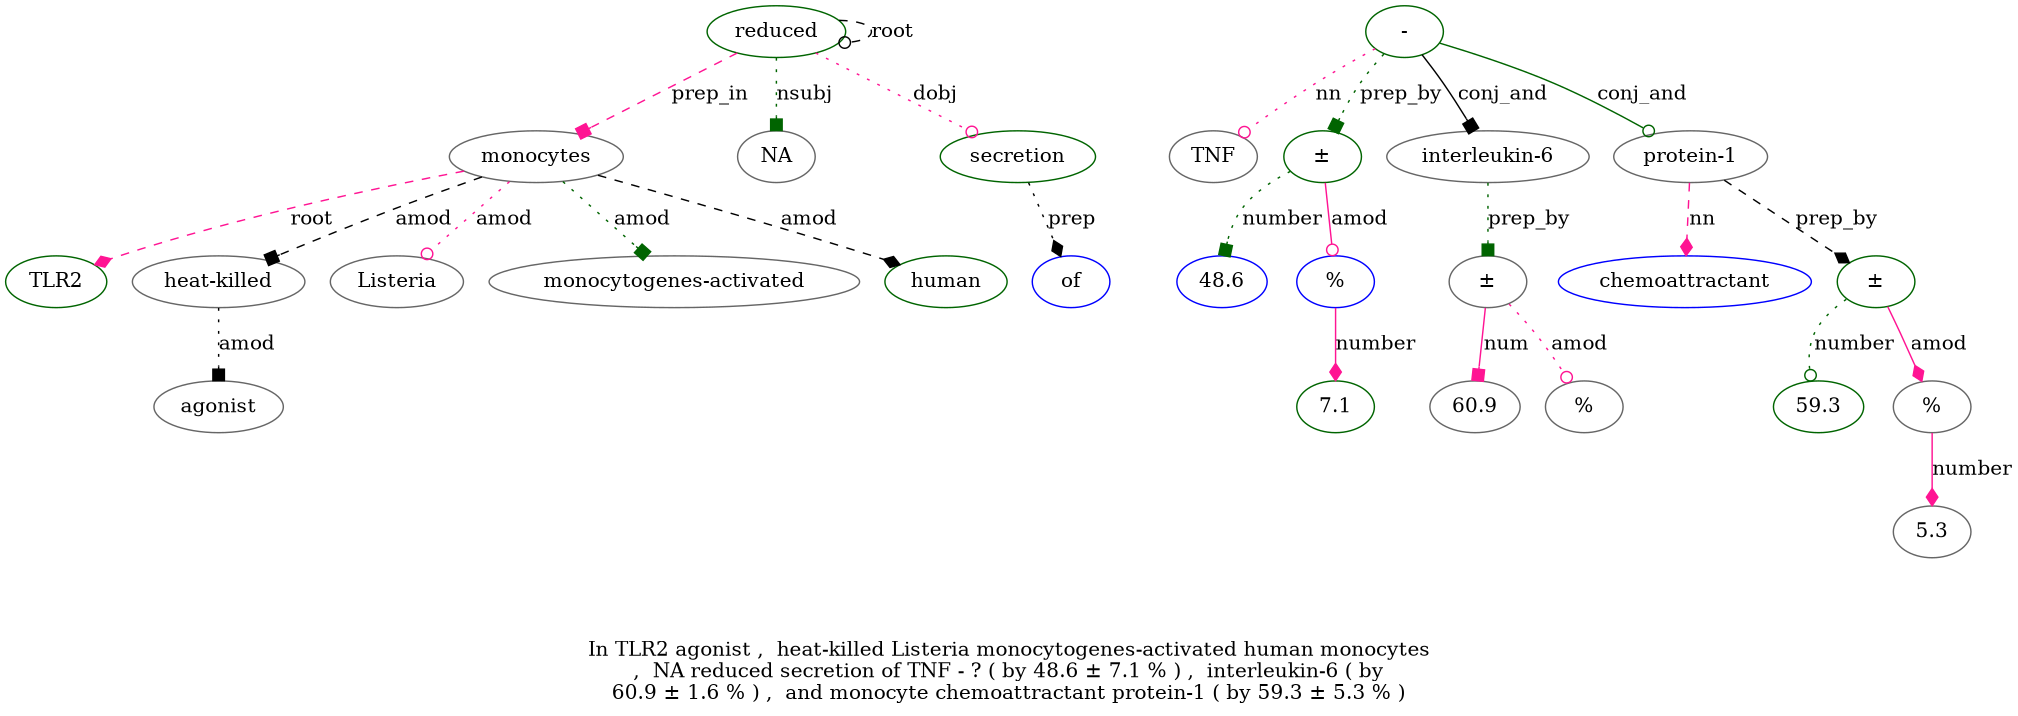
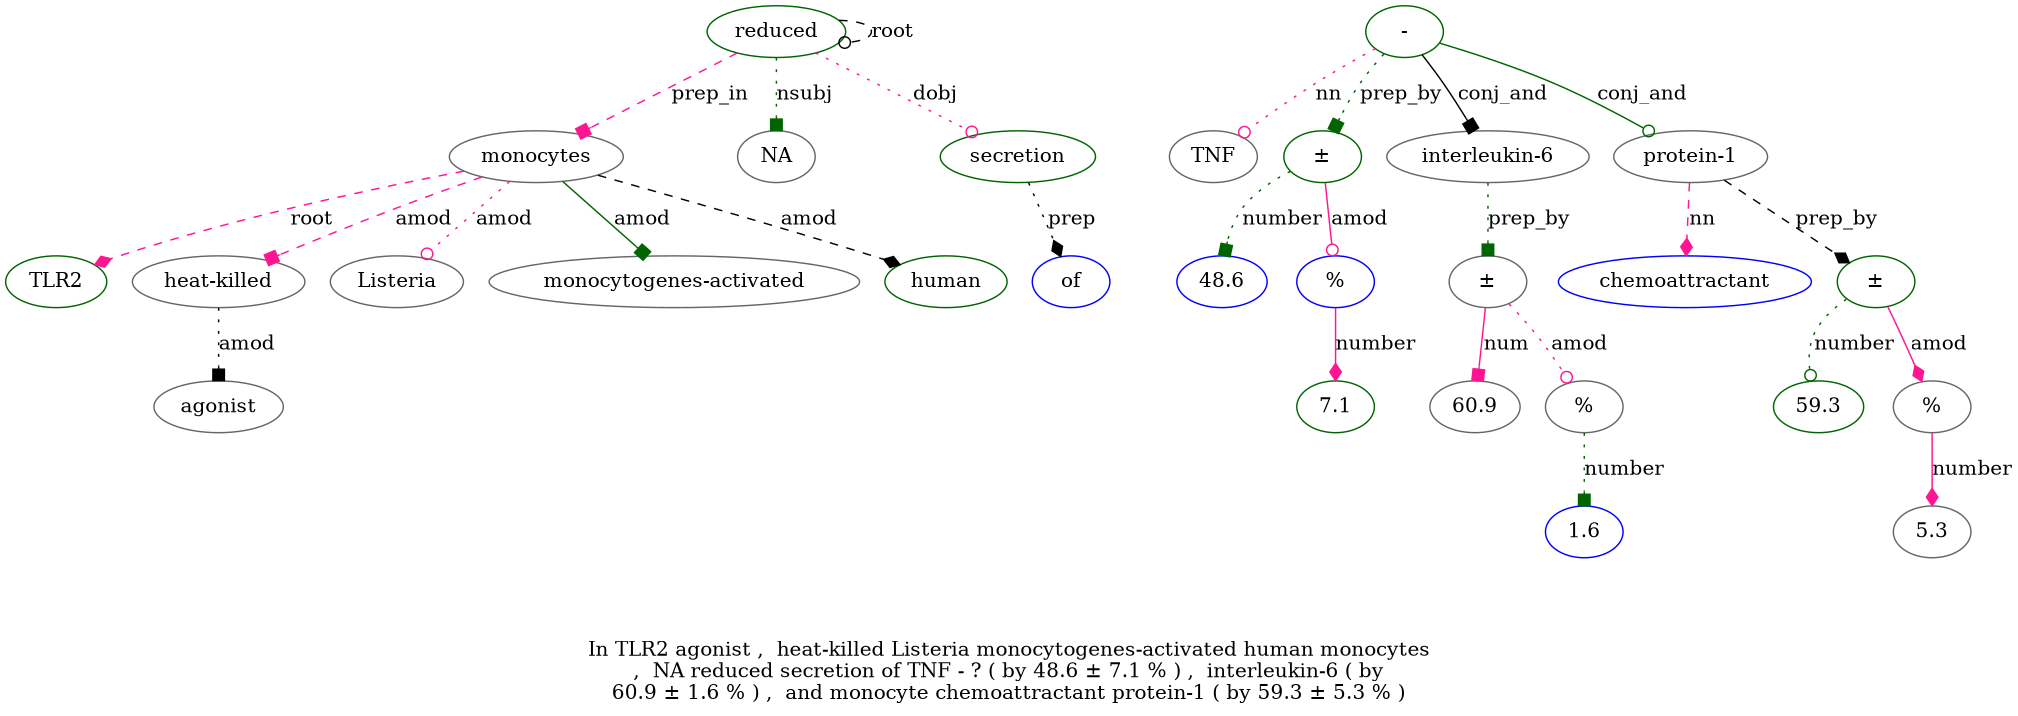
(380, 214) -> (380, 214)
(599, 214) -> (599, 214)
none -> (1584, 532)
